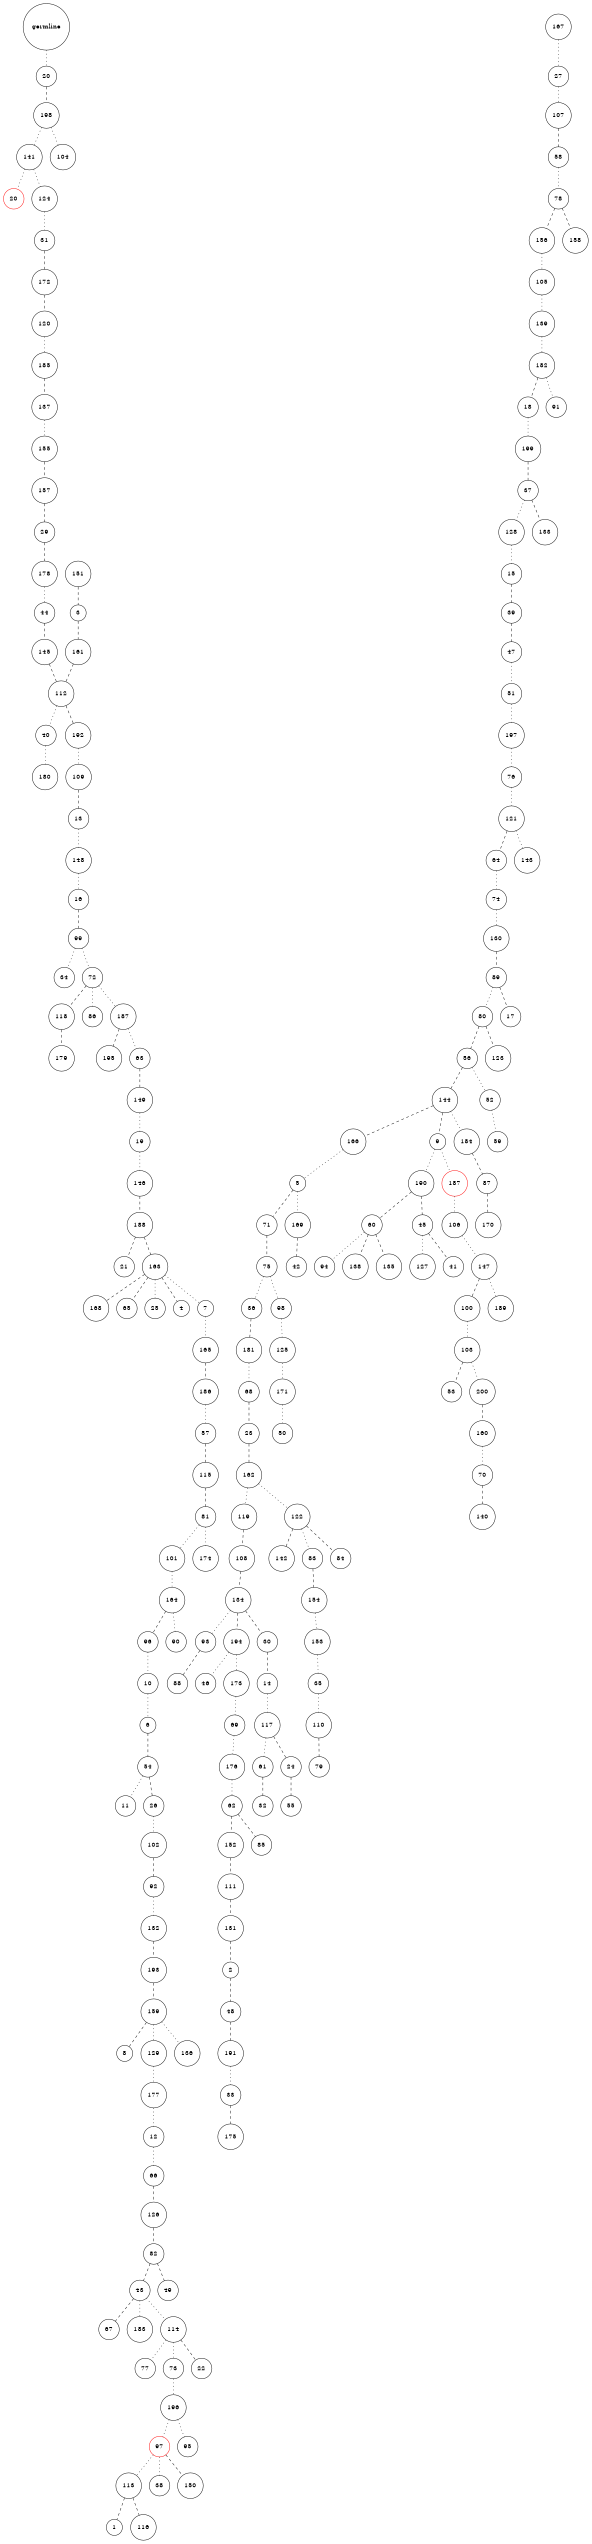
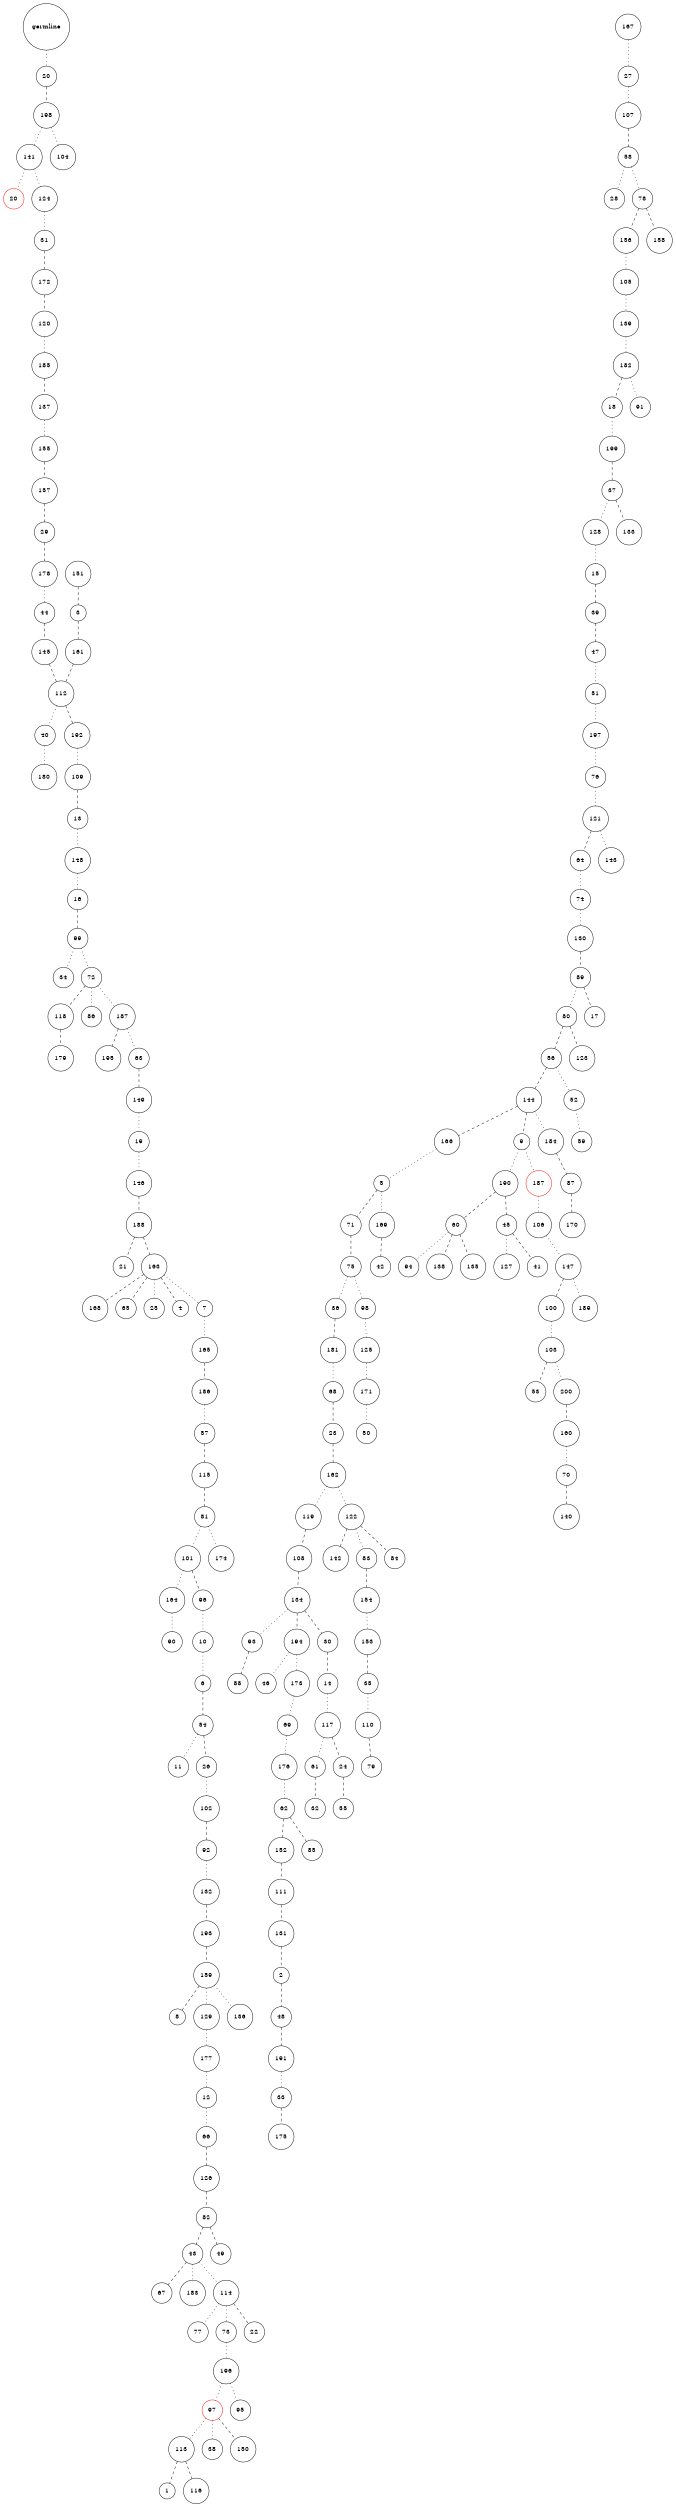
none -> (614, 199)
(159, 1622) -> (196, 1581)
(318, 1664) -> (368, 1664)
